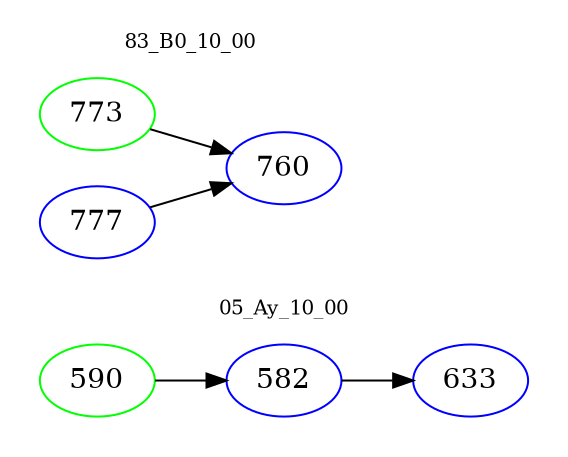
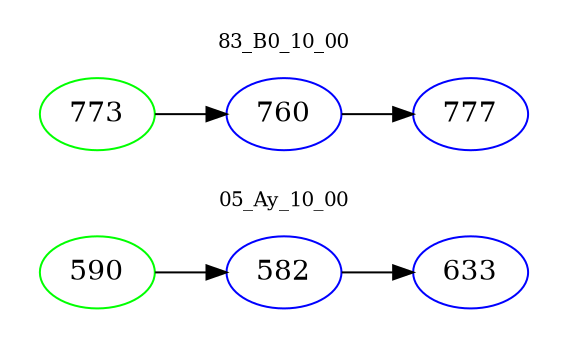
(181, 198) -> (367, 114)
